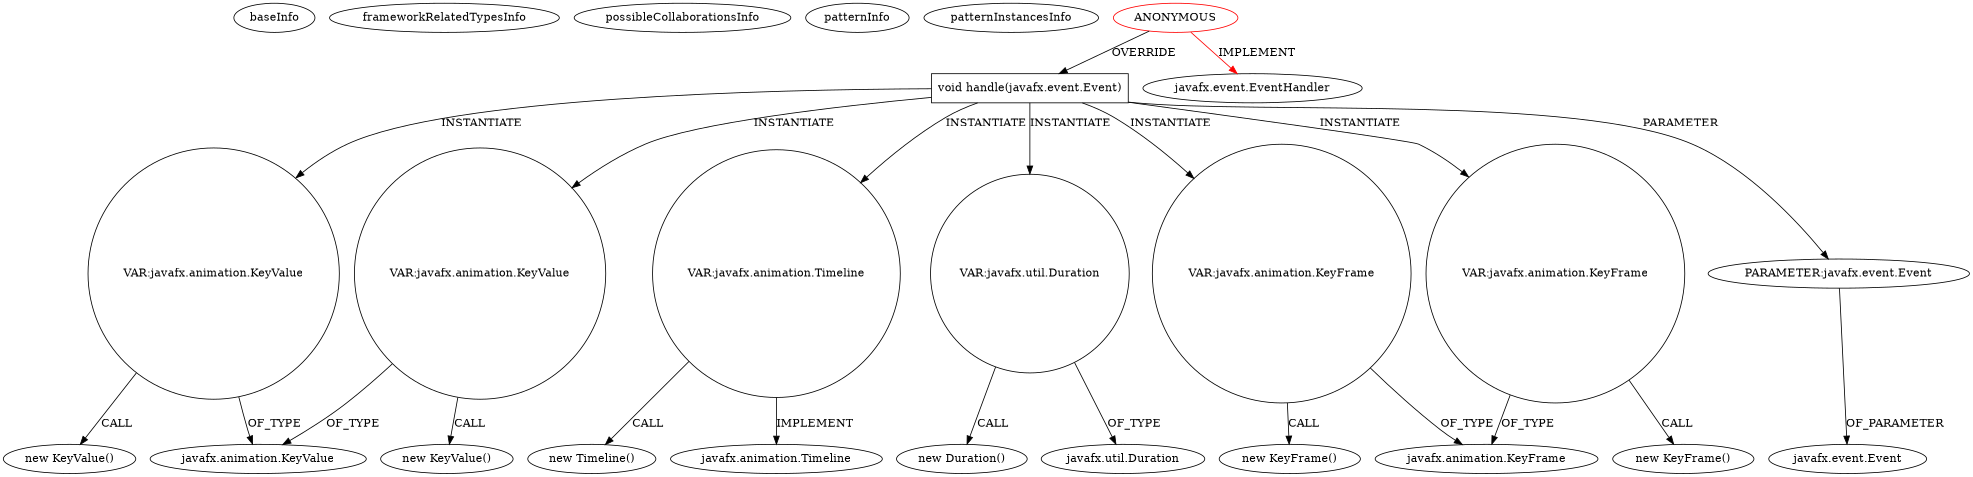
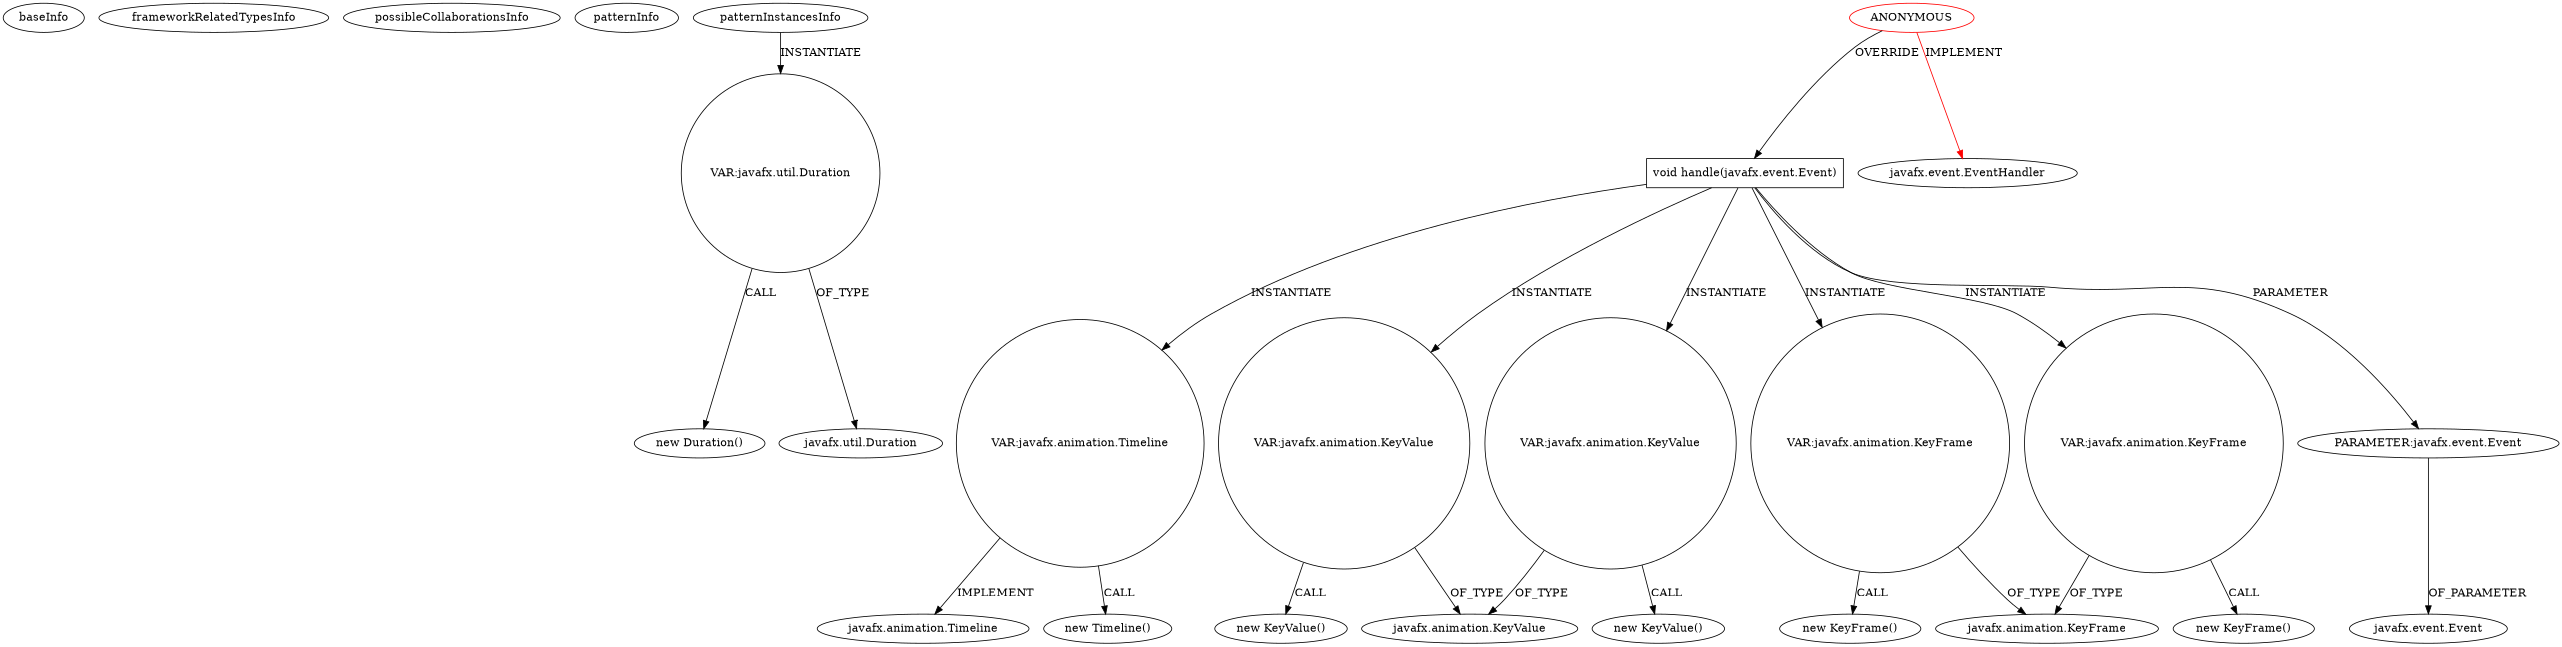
(1030, 134) -> (781, 49)
